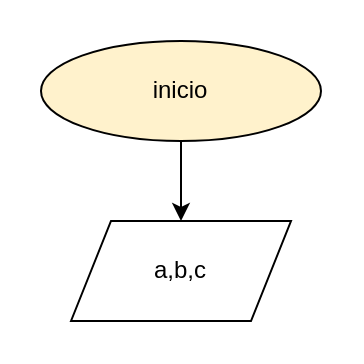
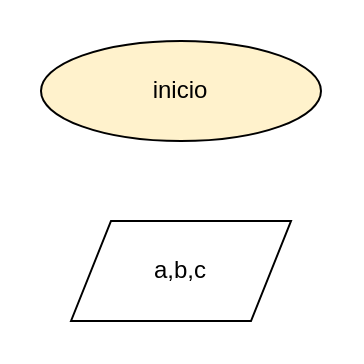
(181, 174) -> none
